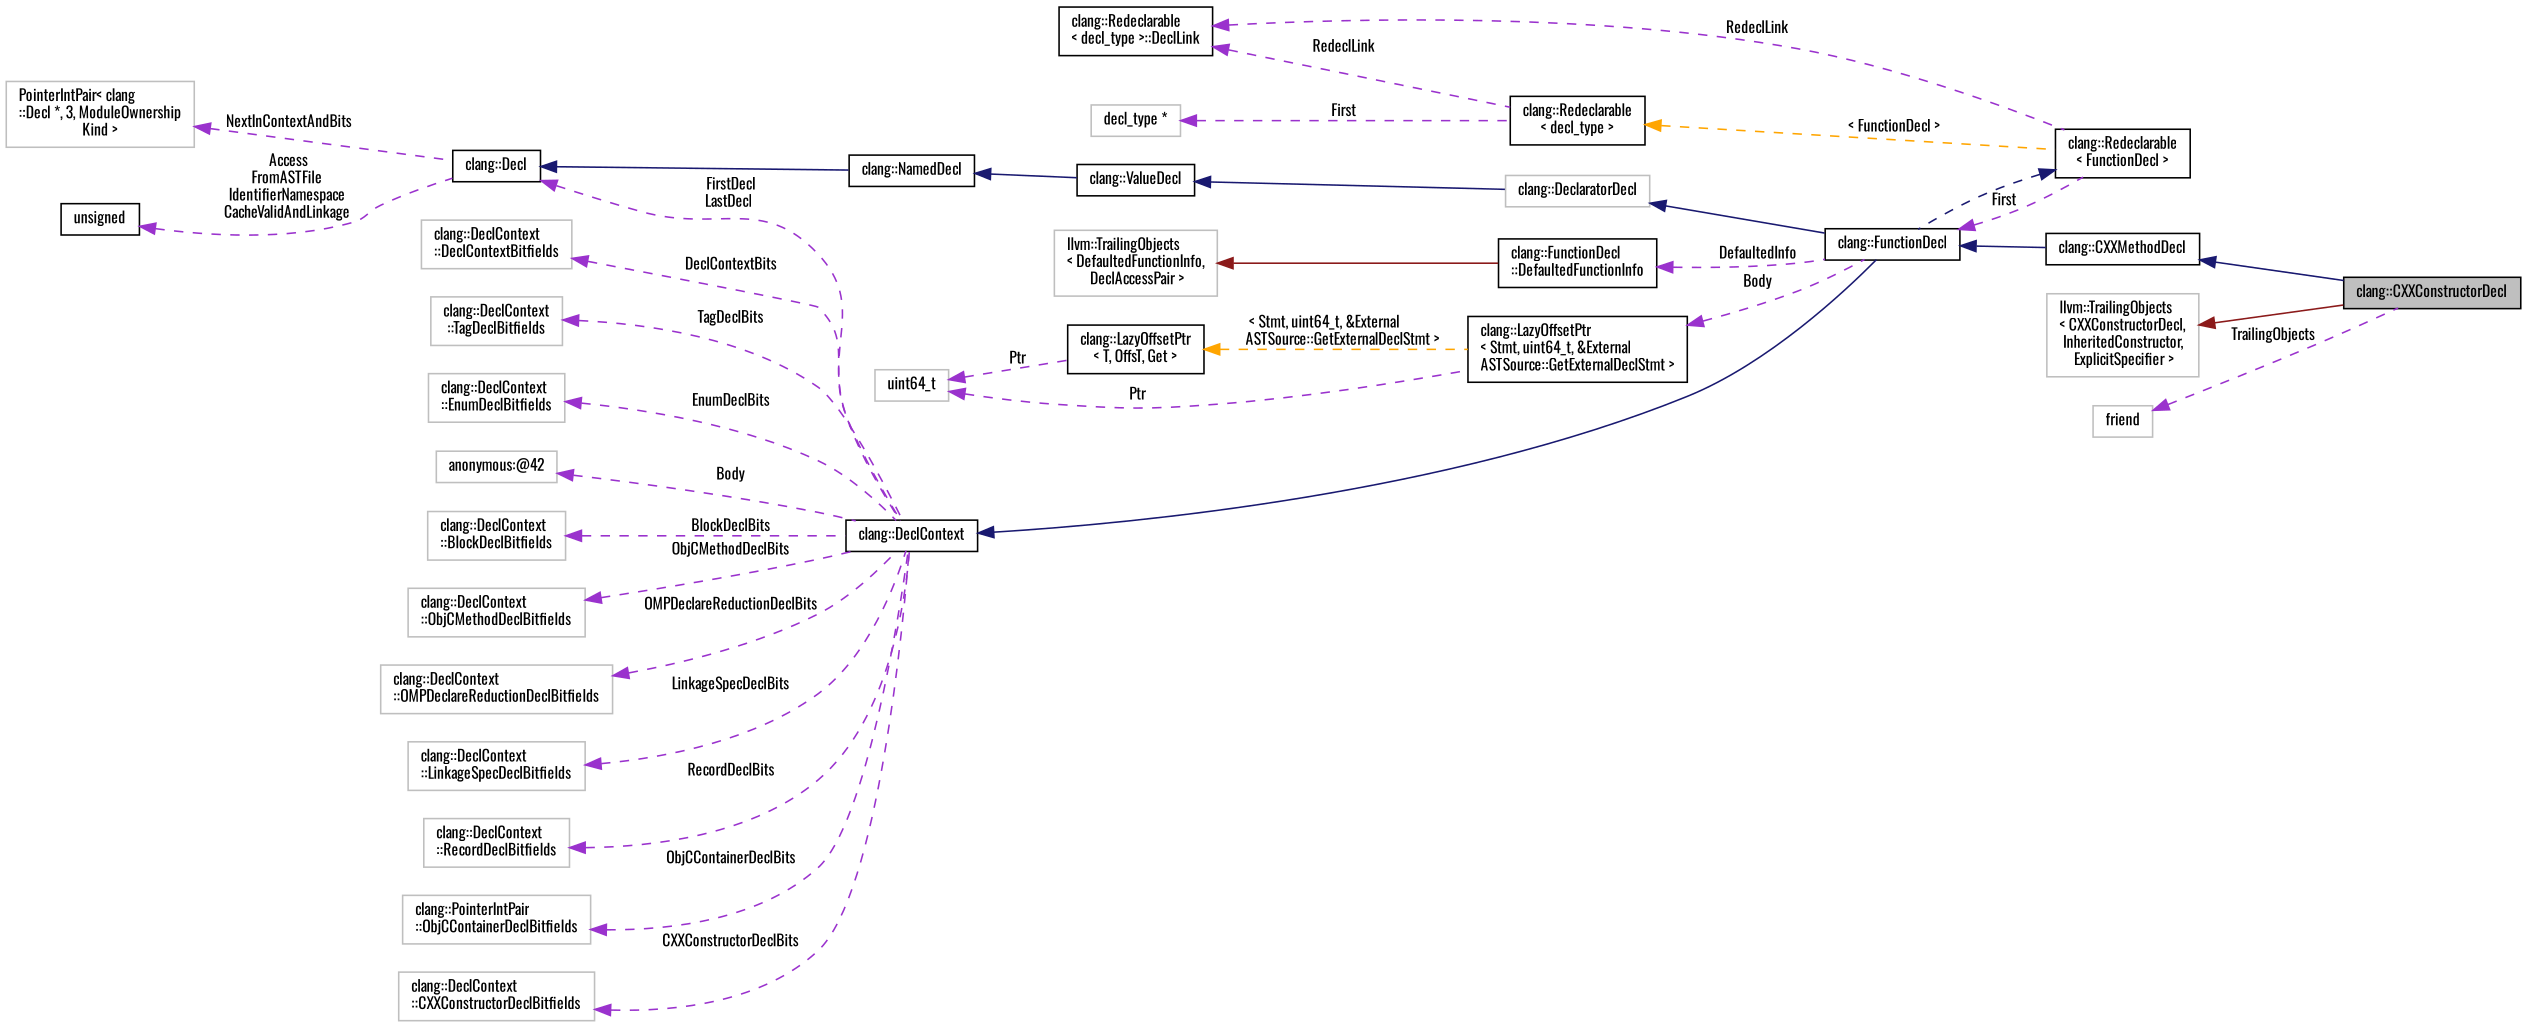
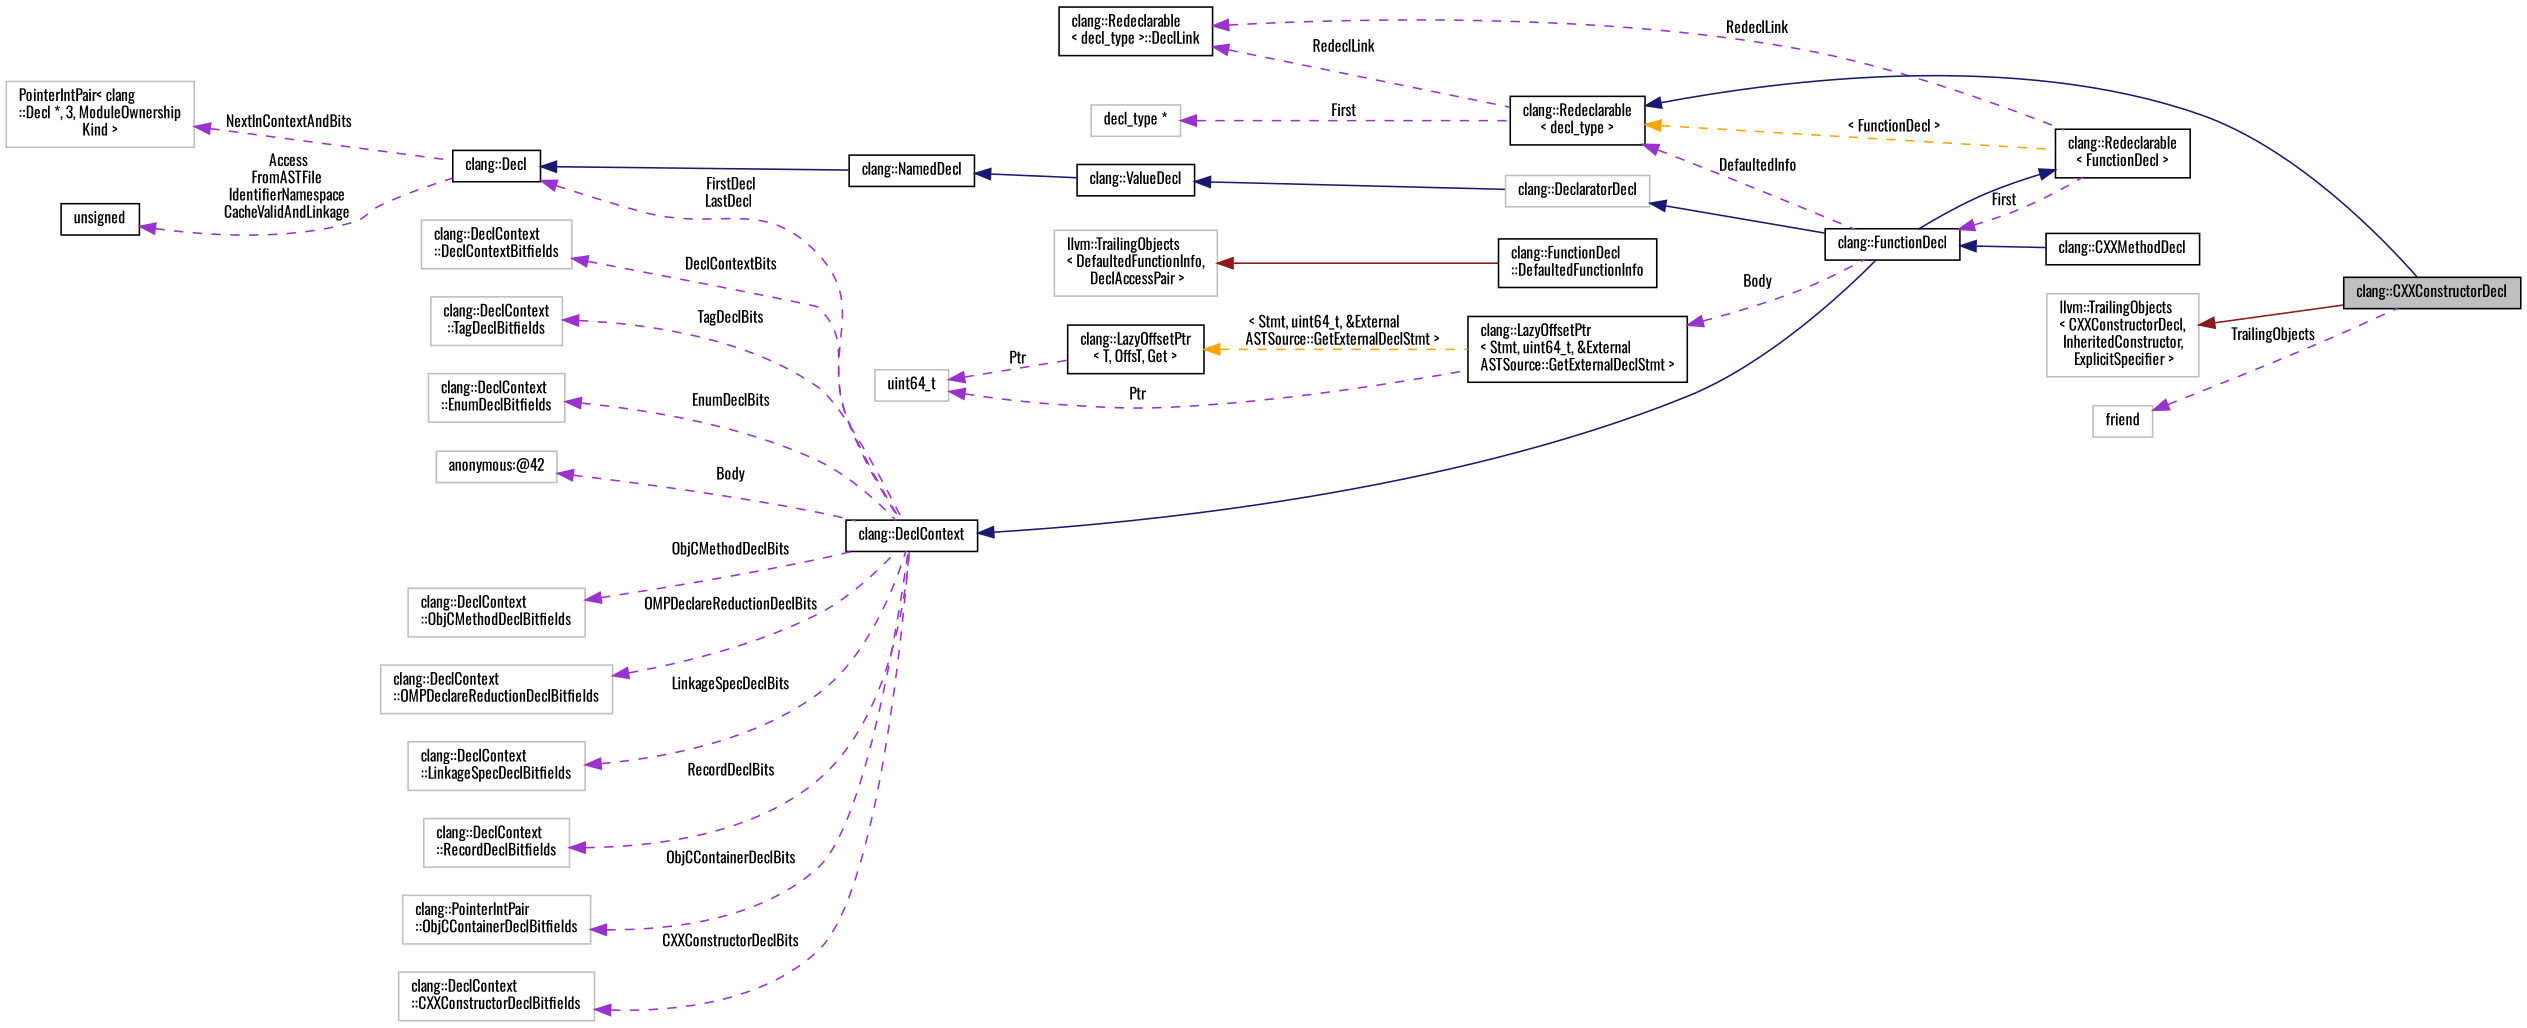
(1977, 198) -> (1977, 198)
(1749, 266) -> (1757, 189)
(2280, 271) -> (2069, 85)
(497, 536) -> none
